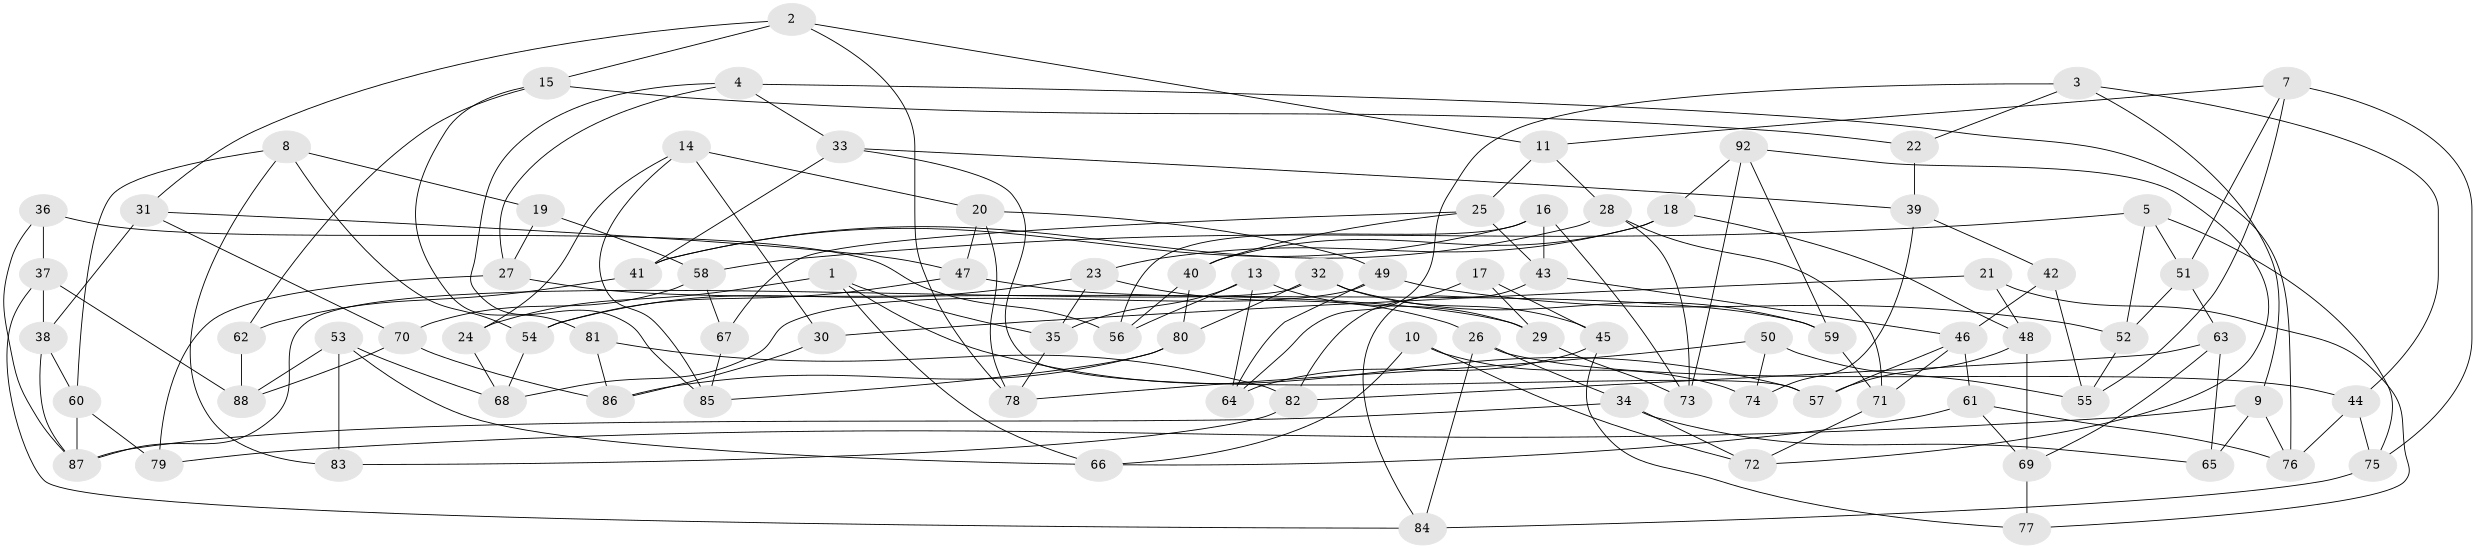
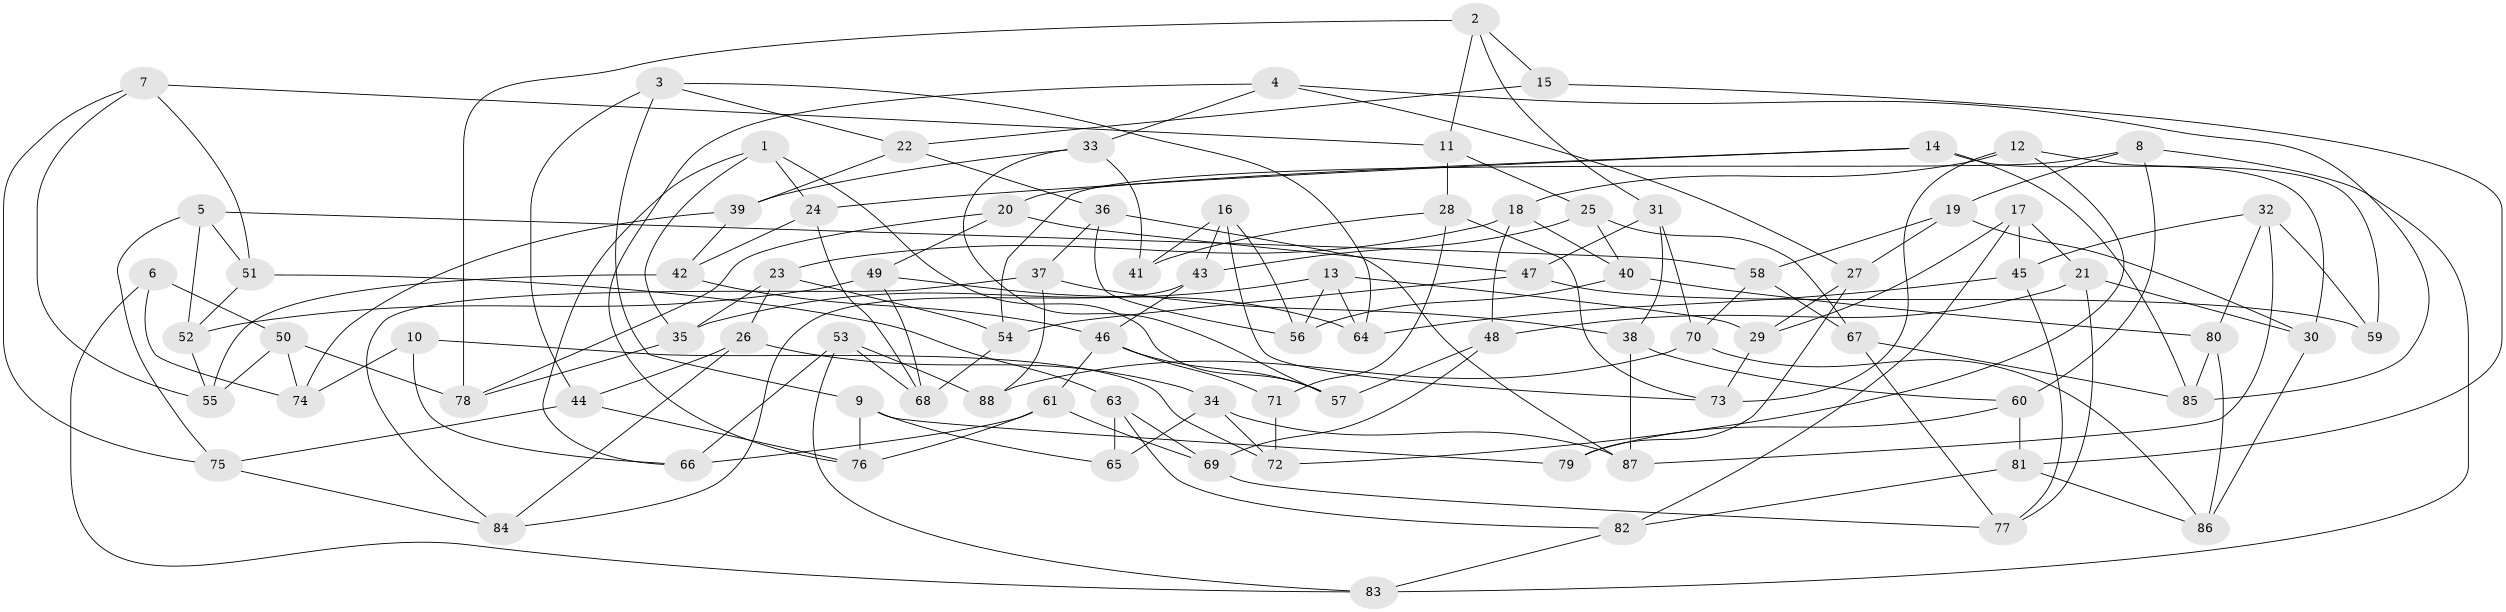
(1744, 147) -> (2018, 147)
none -> (1004, 179)
none -> (2045, 236)
none -> (747, 242)
none -> (2136, 265)
none -> (153, 274)
(242, 338) -> none
(1857, 370) -> none
(77, 434) -> (2020, 434)
none -> (1929, 434)
